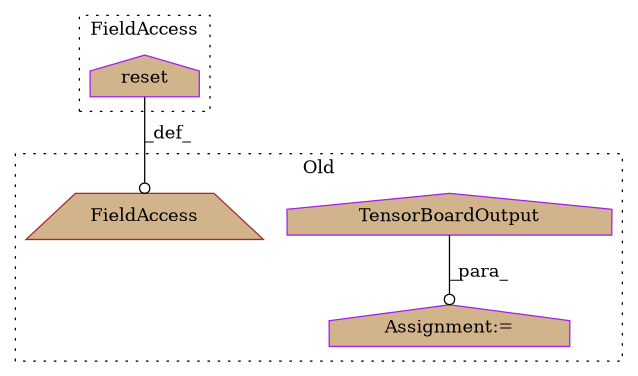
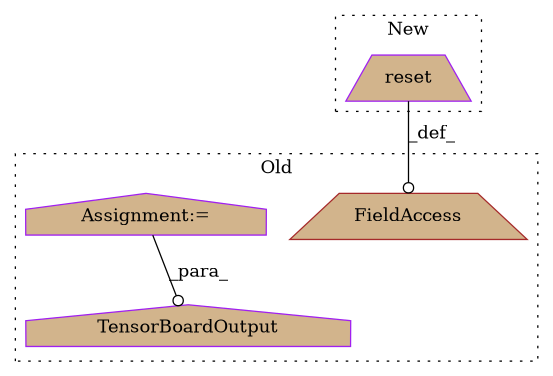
(145, 30) -> (408, 30)
(145, 78) -> (408, 78)
(449, 265) -> (165, 265)
